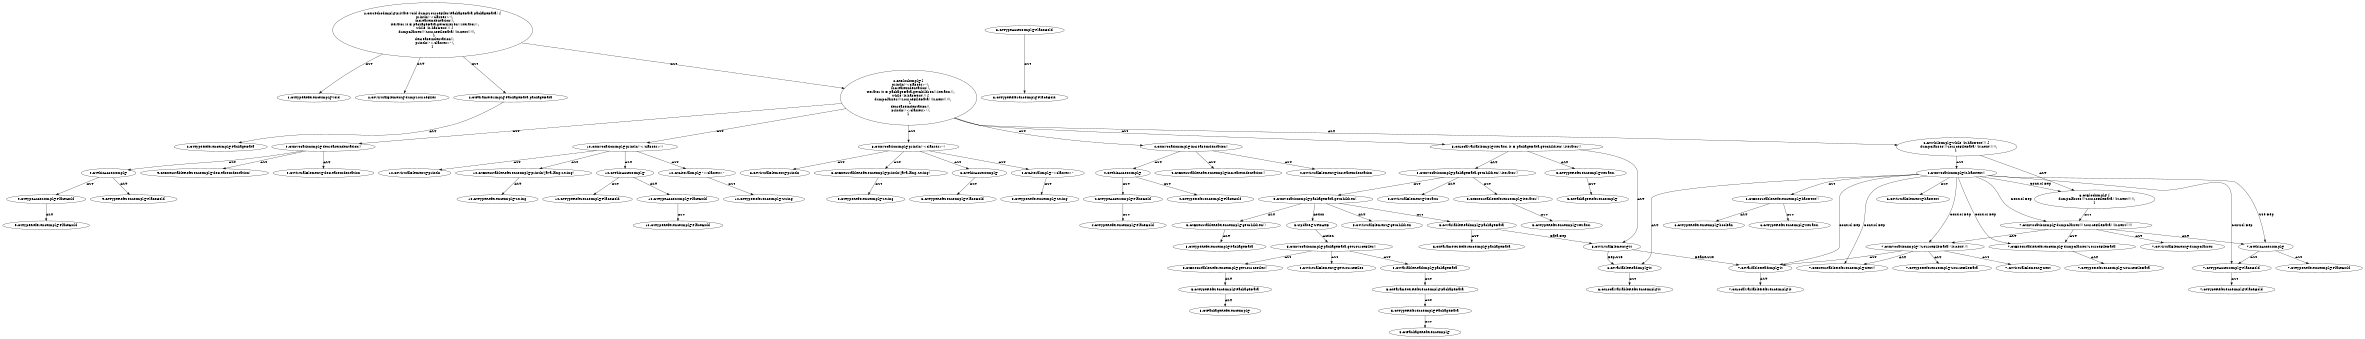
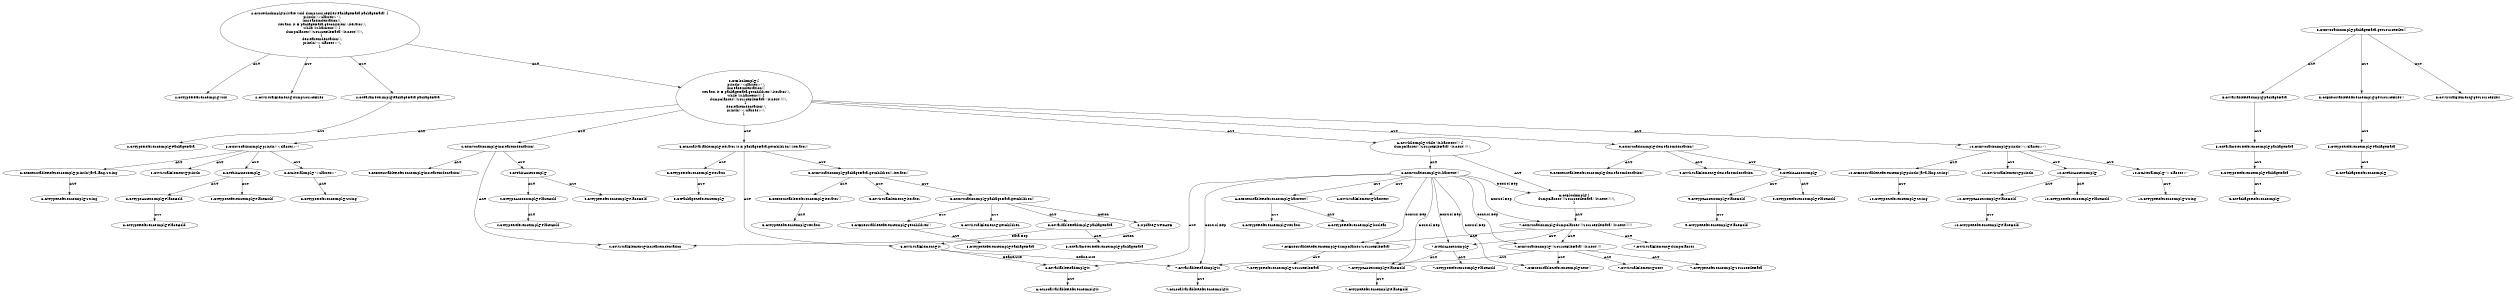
none -> (200, 186)
(2266, 215) -> (1450, 215)
(1321, 235) -> (920, 242)
(1615, 257) -> (1013, 257)
